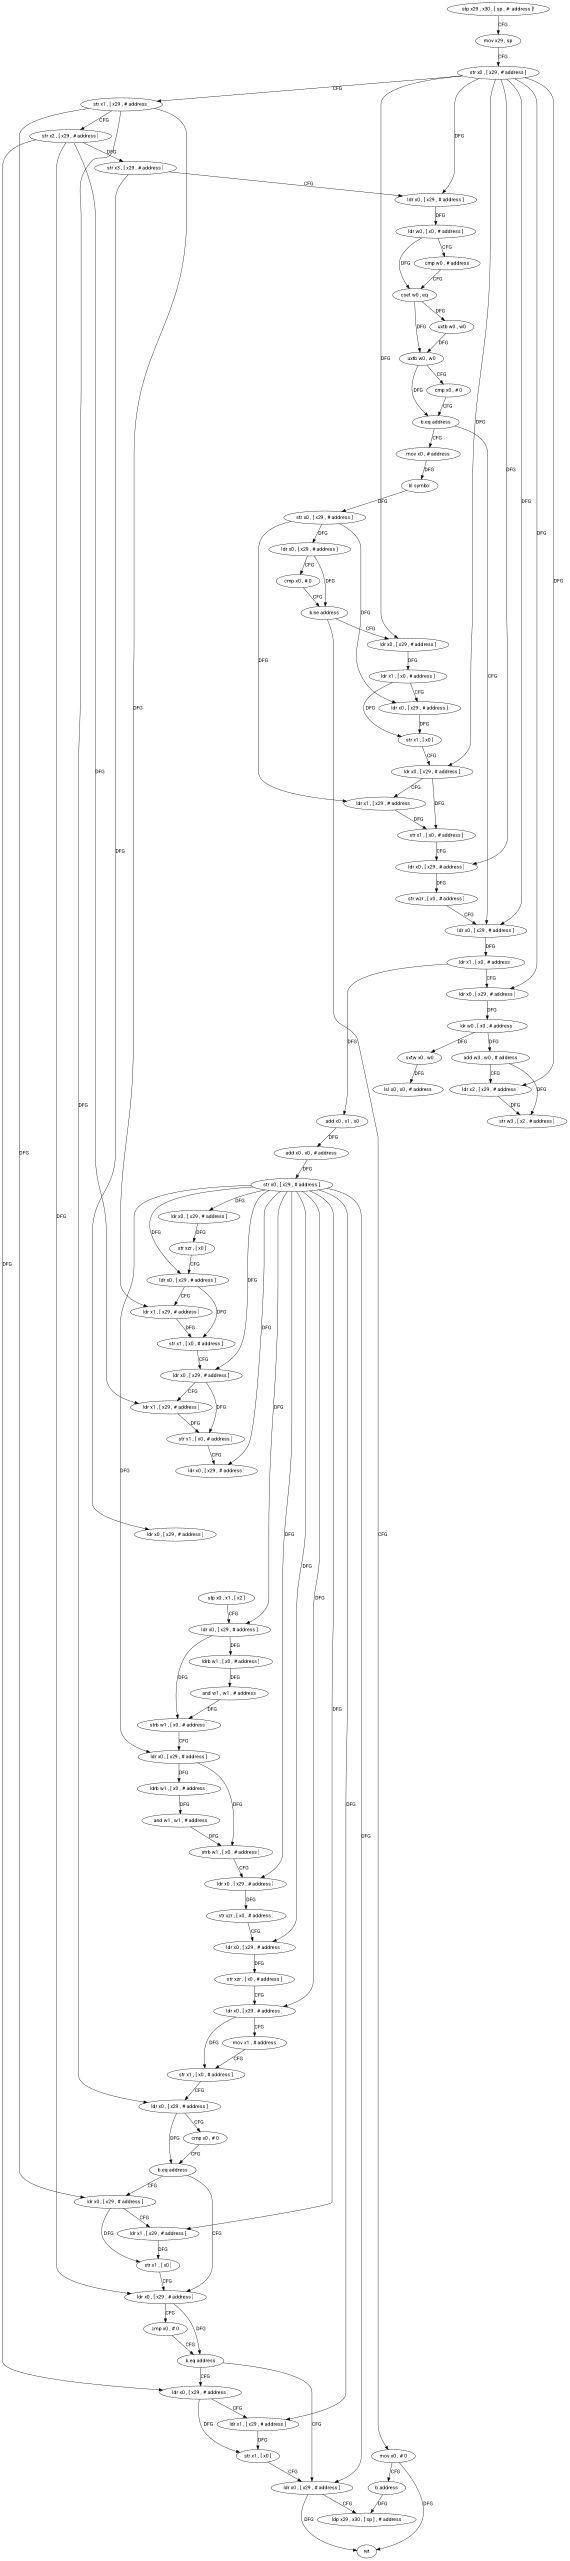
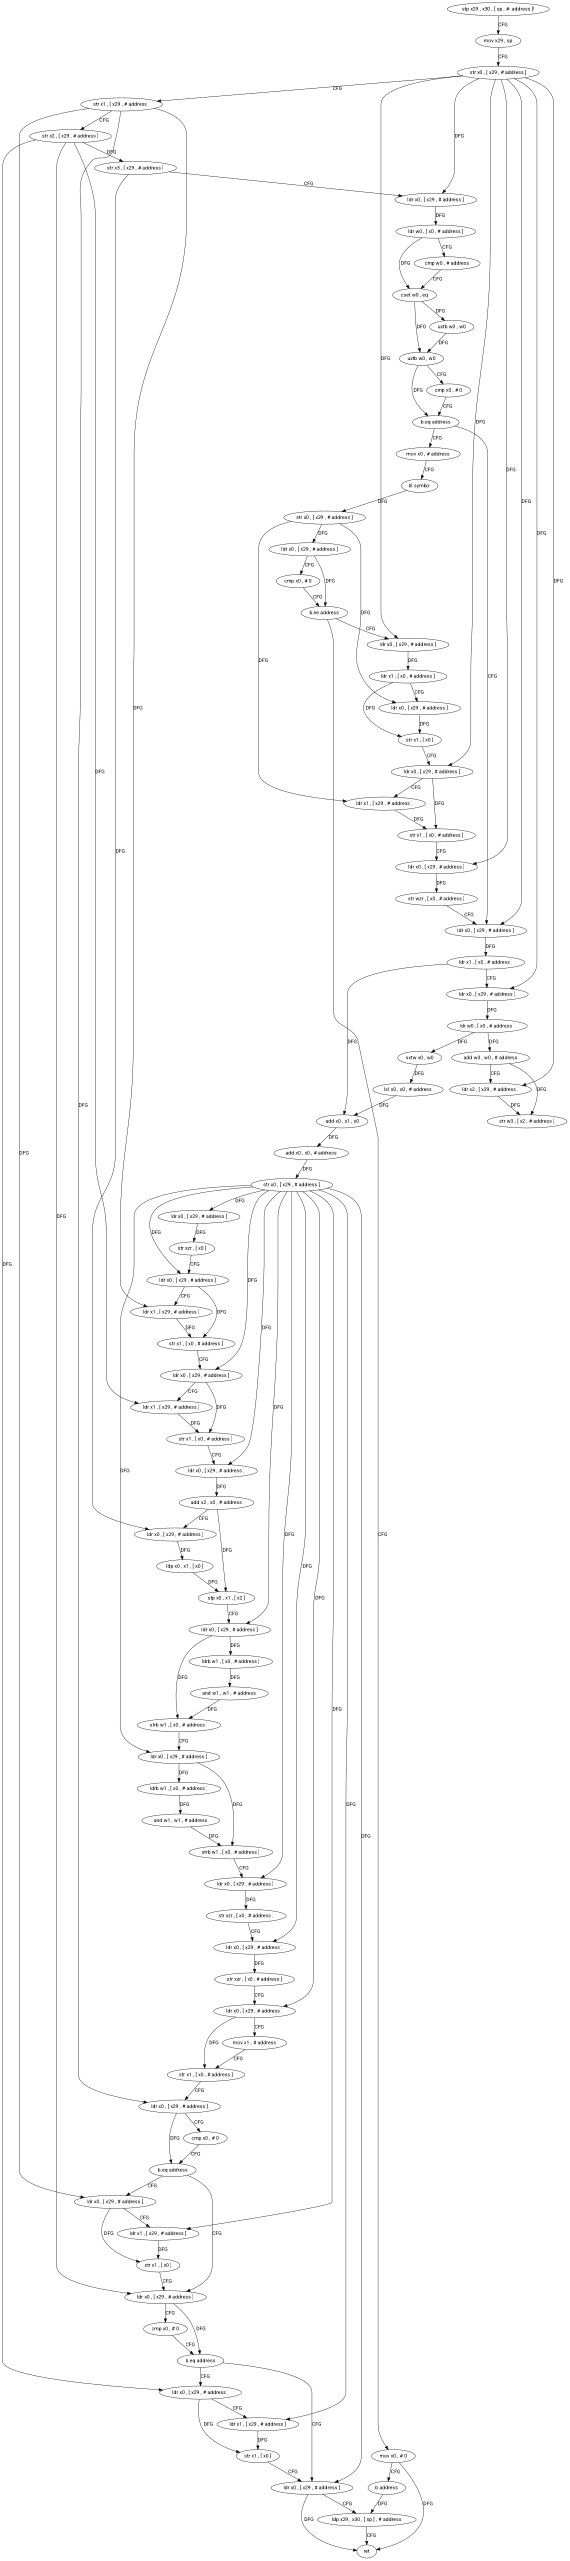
(429, 470) -> (429, 470)
none -> (376, 1105)
none -> (217, 1503)
none -> (185, 1566)
none -> (367, 2534)
